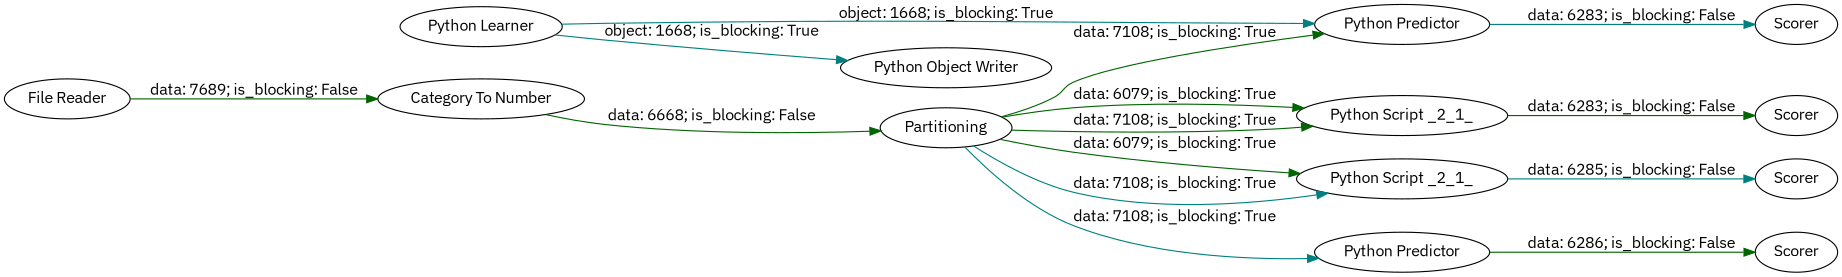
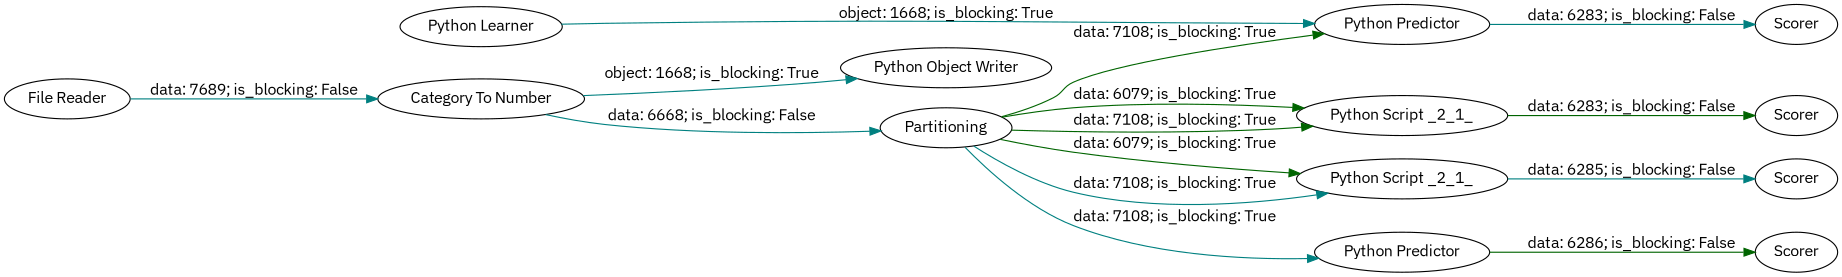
(695, 48) -> (715, 89)
(248, 99) -> (248, 99)
(707, 131) -> (707, 131)
